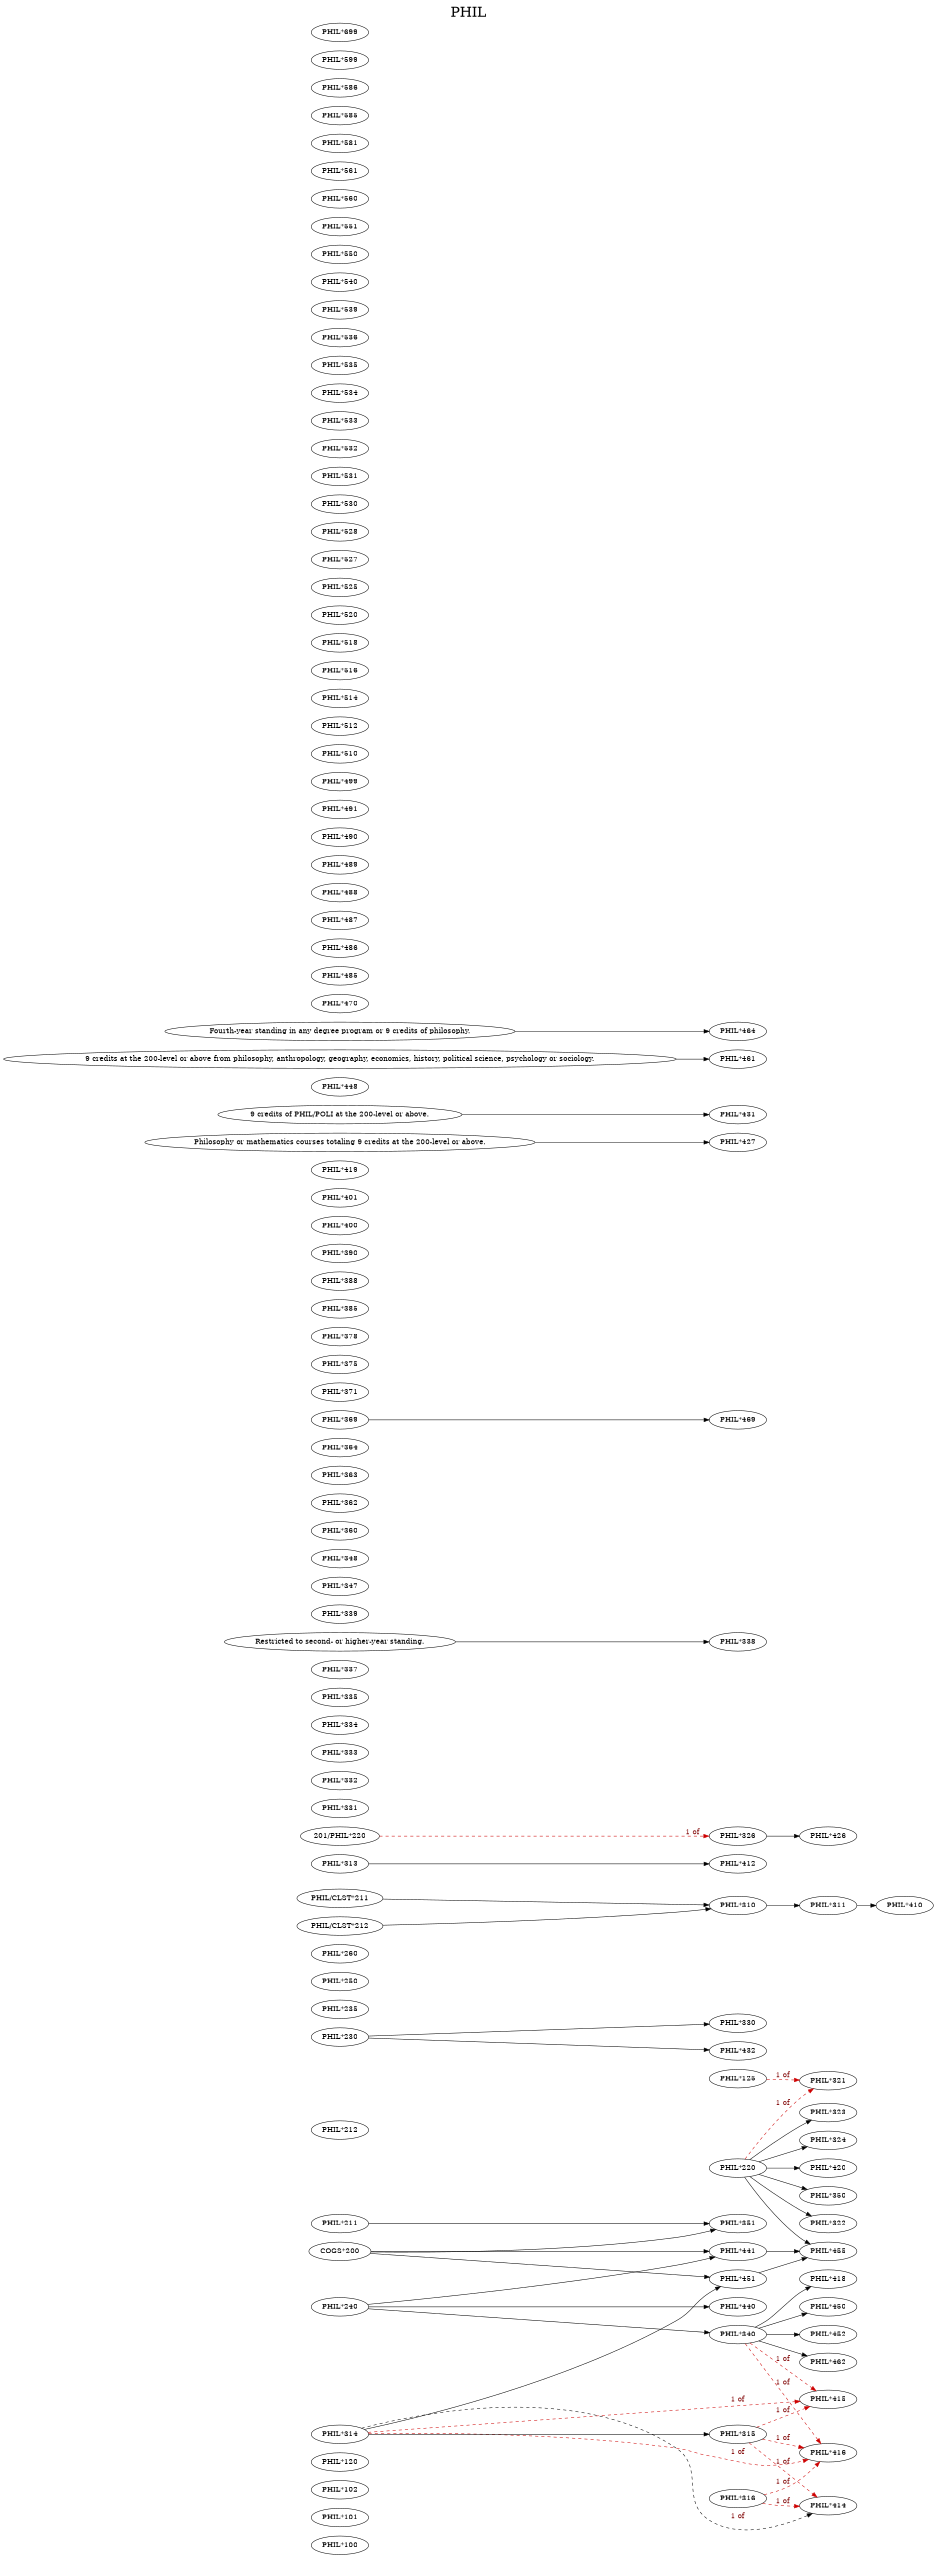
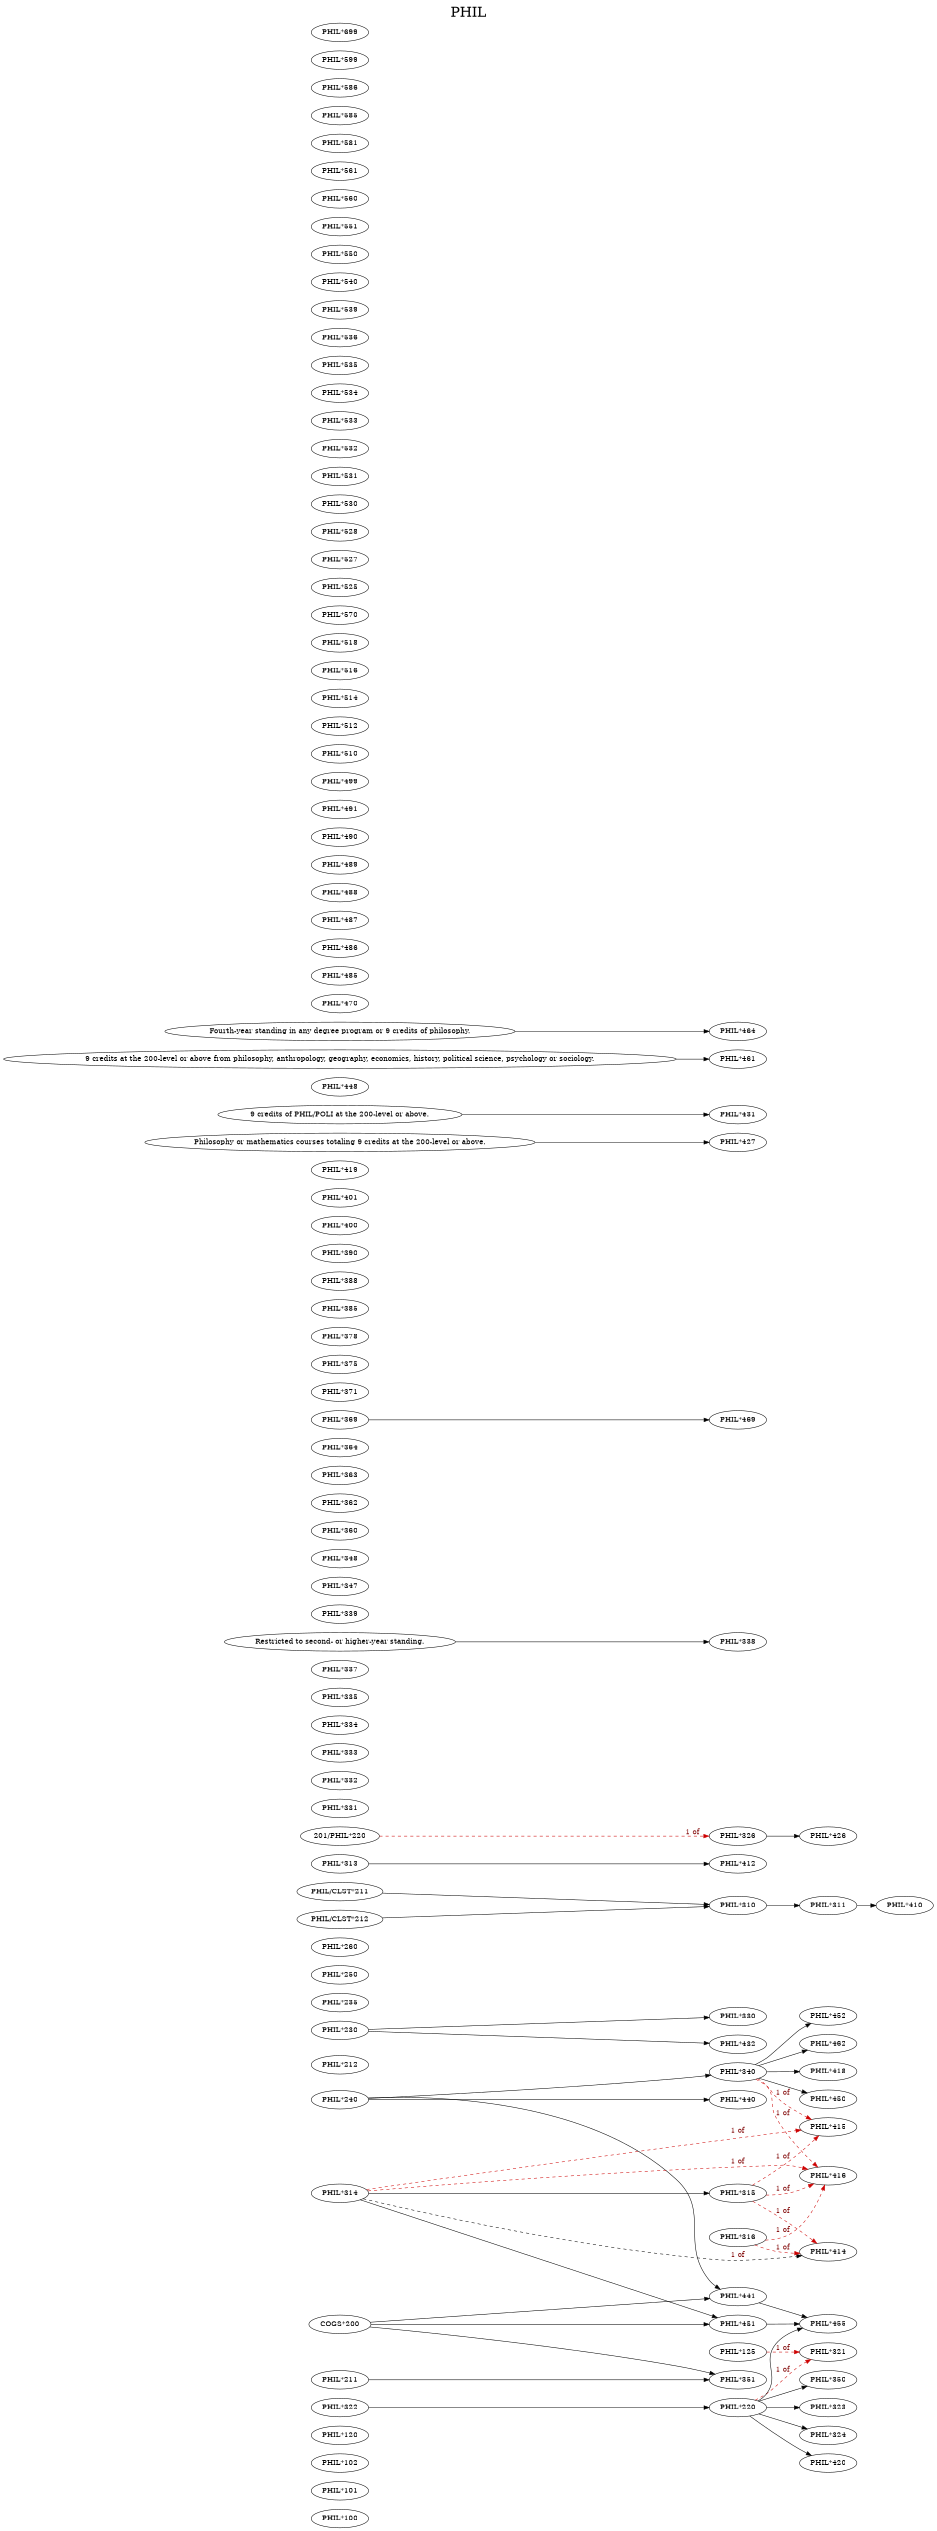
(340, 615) -> (340, 615)
(778, 2196) -> (536, 2408)
